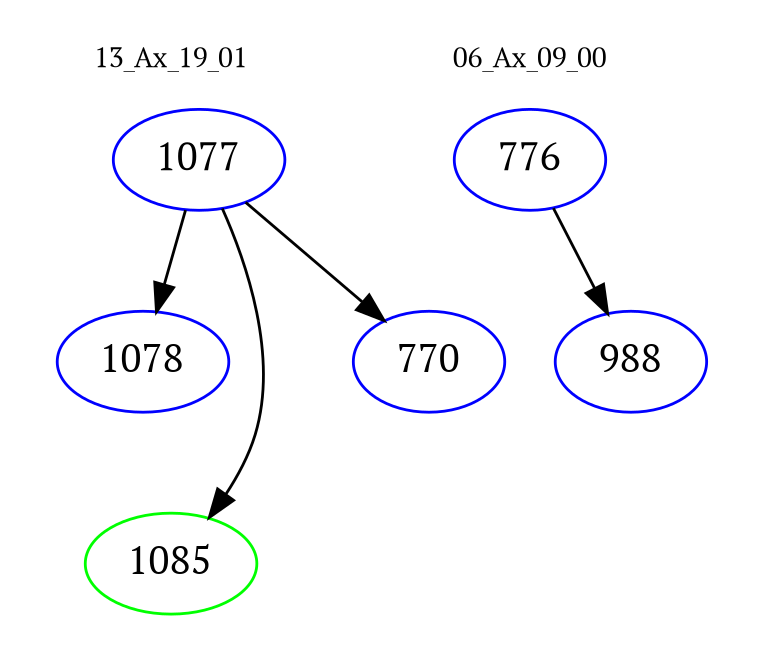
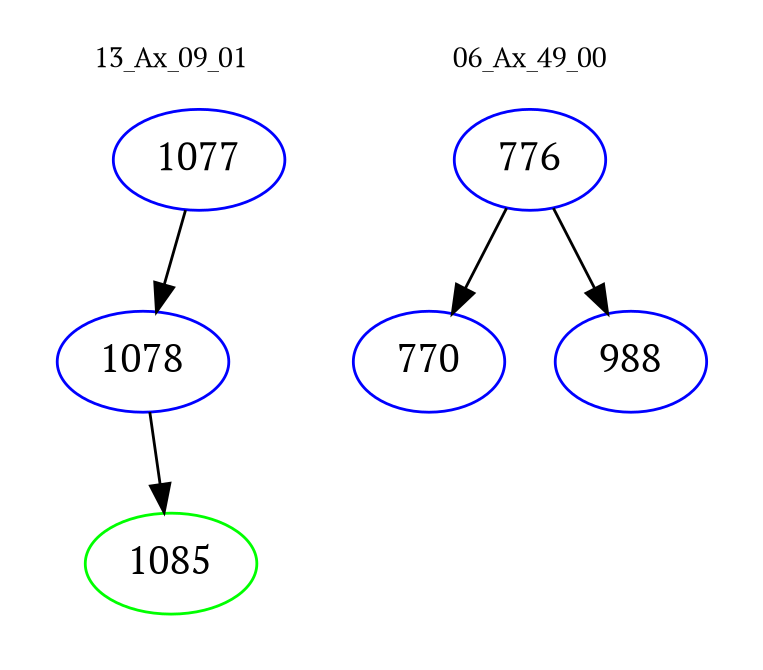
(171, 60) -> (171, 60)
(530, 60) -> (530, 60)
(289, 240) -> (486, 248)
(262, 352) -> (155, 448)
